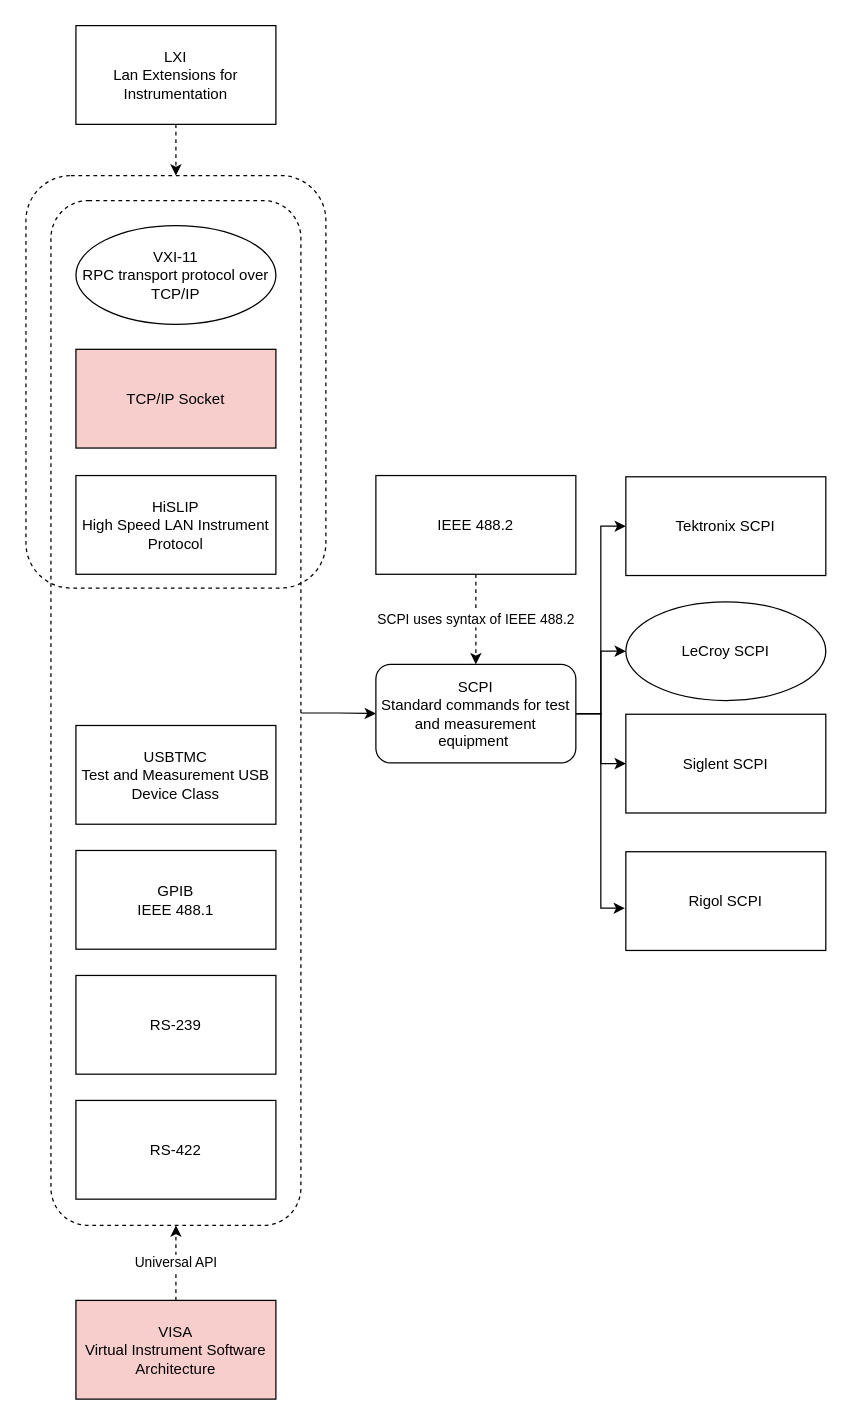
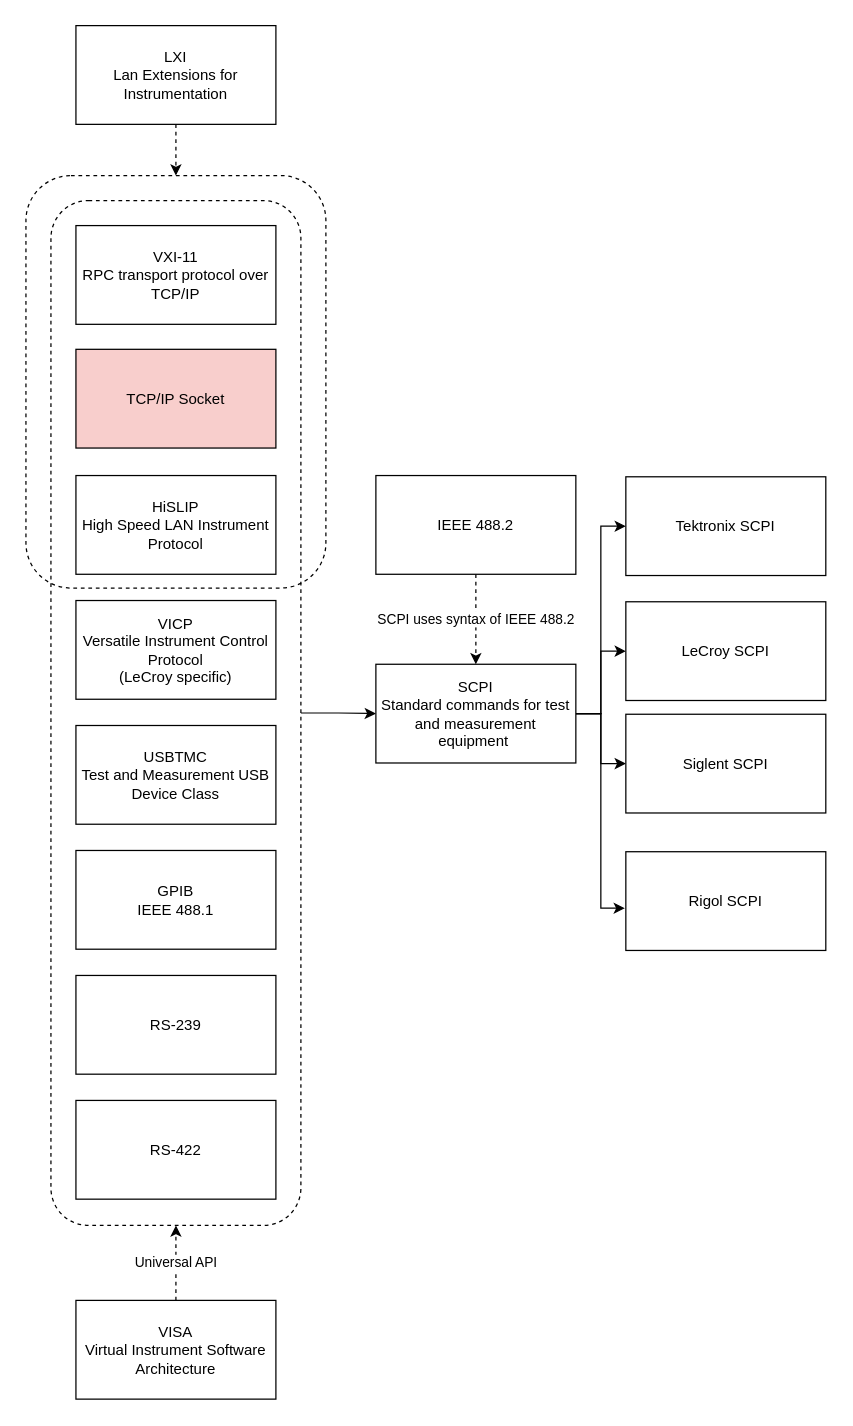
(176, 275) -> (176, 275)
none -> (176, 650)
(726, 651) -> (726, 651)
(476, 714) -> (476, 714)
(176, 1350) -> (176, 1350)
